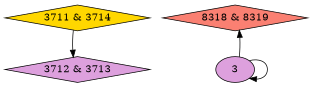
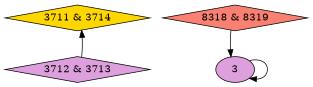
(73, 40) -> (82, 47)
(240, 47) -> (230, 40)
